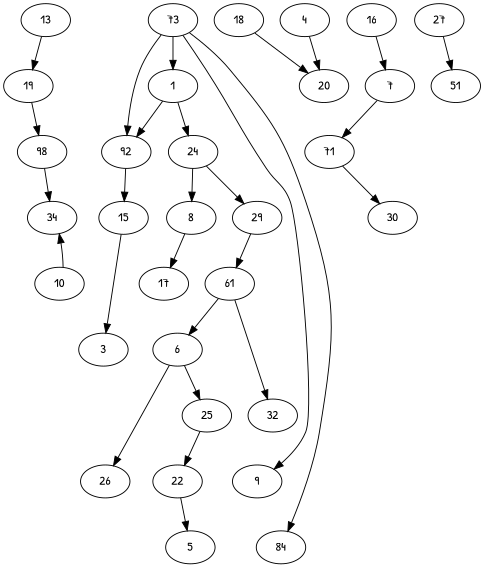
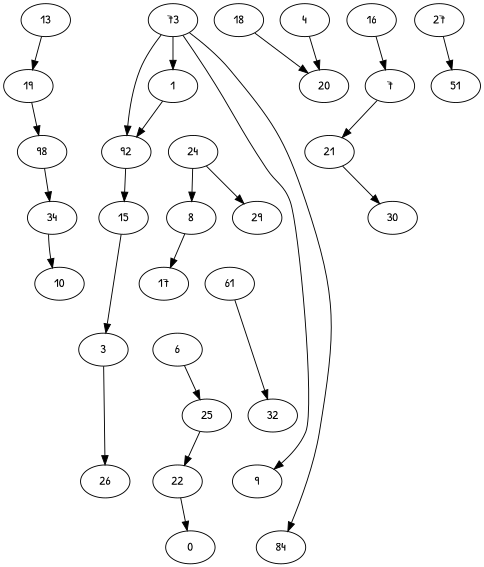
(182, 115) -> none
(330, 152) -> (330, 152)
(245, 247) -> none
(62, 255) -> (49, 247)
(207, 313) -> none
(144, 411) -> (104, 411)
(190, 547) -> (190, 547)
